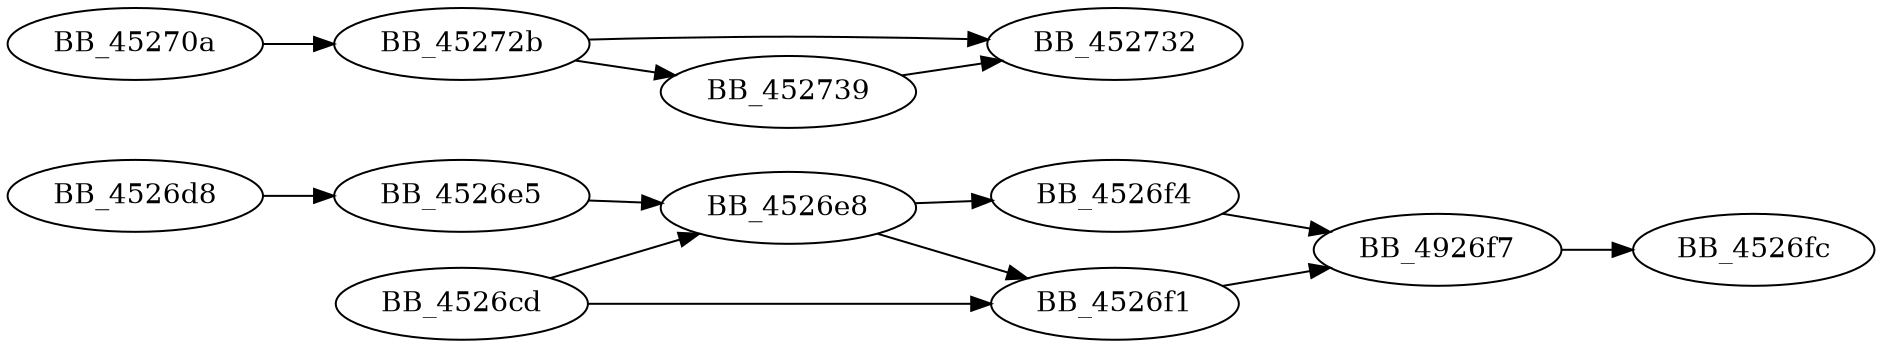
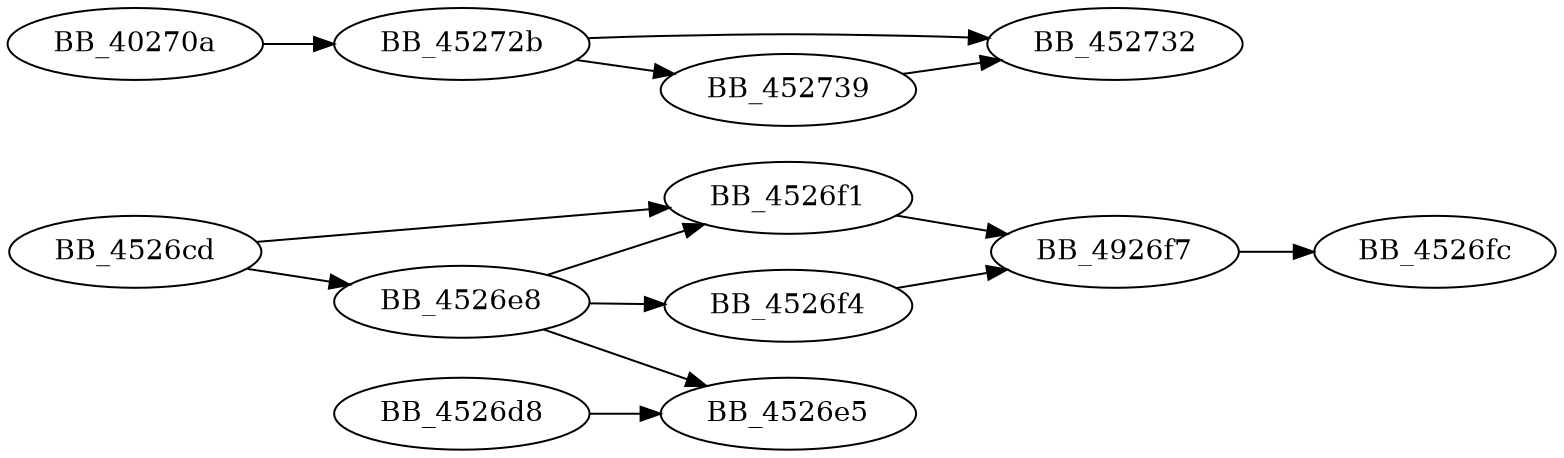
(135, 44) -> (135, 44)
(615, 201) -> (615, 354)
